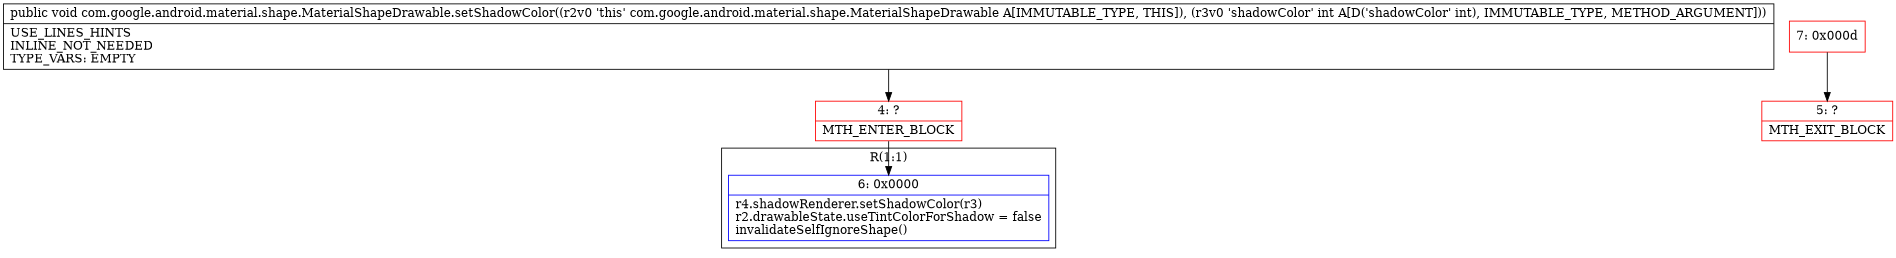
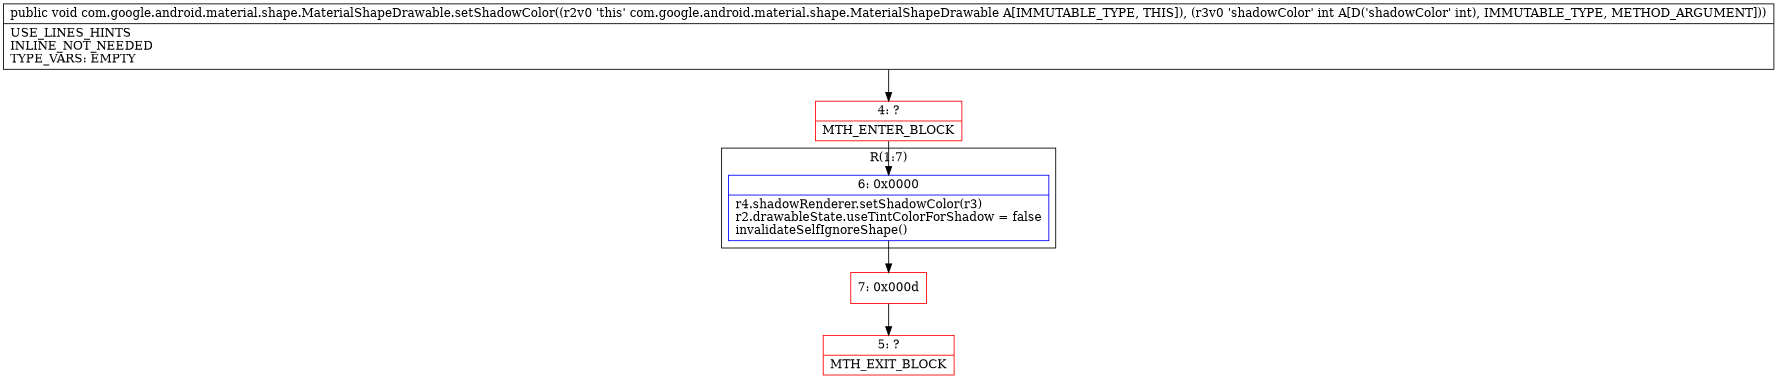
(889, 158) -> (889, 158)
none -> (889, 253)
